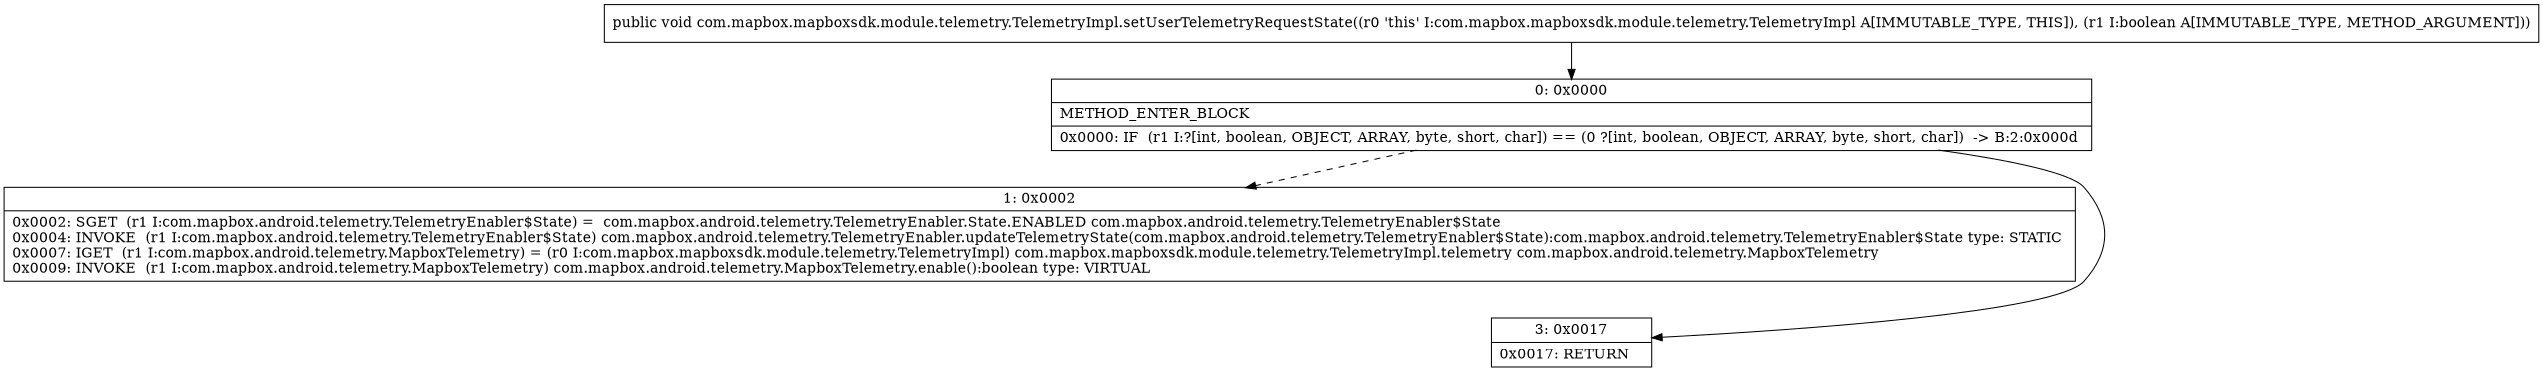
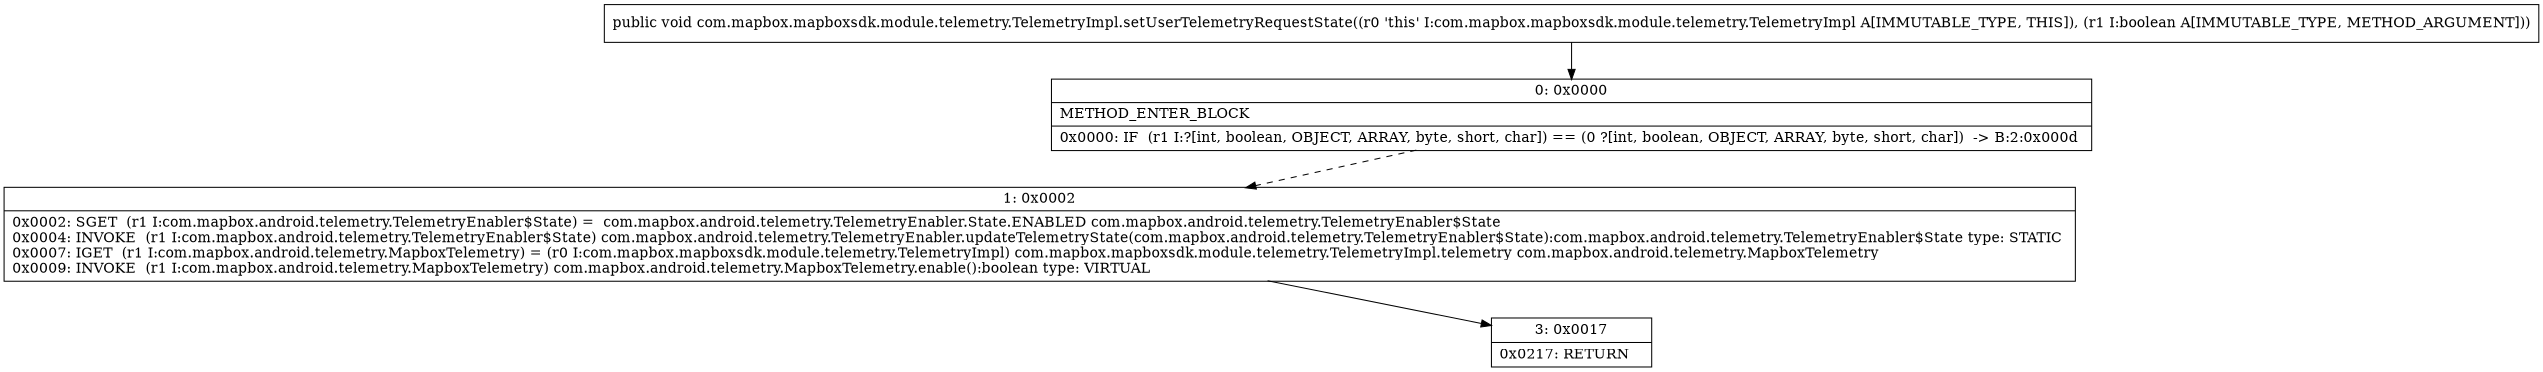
(2003, 306) -> (1374, 302)
(1572, 354) -> (1572, 354)
